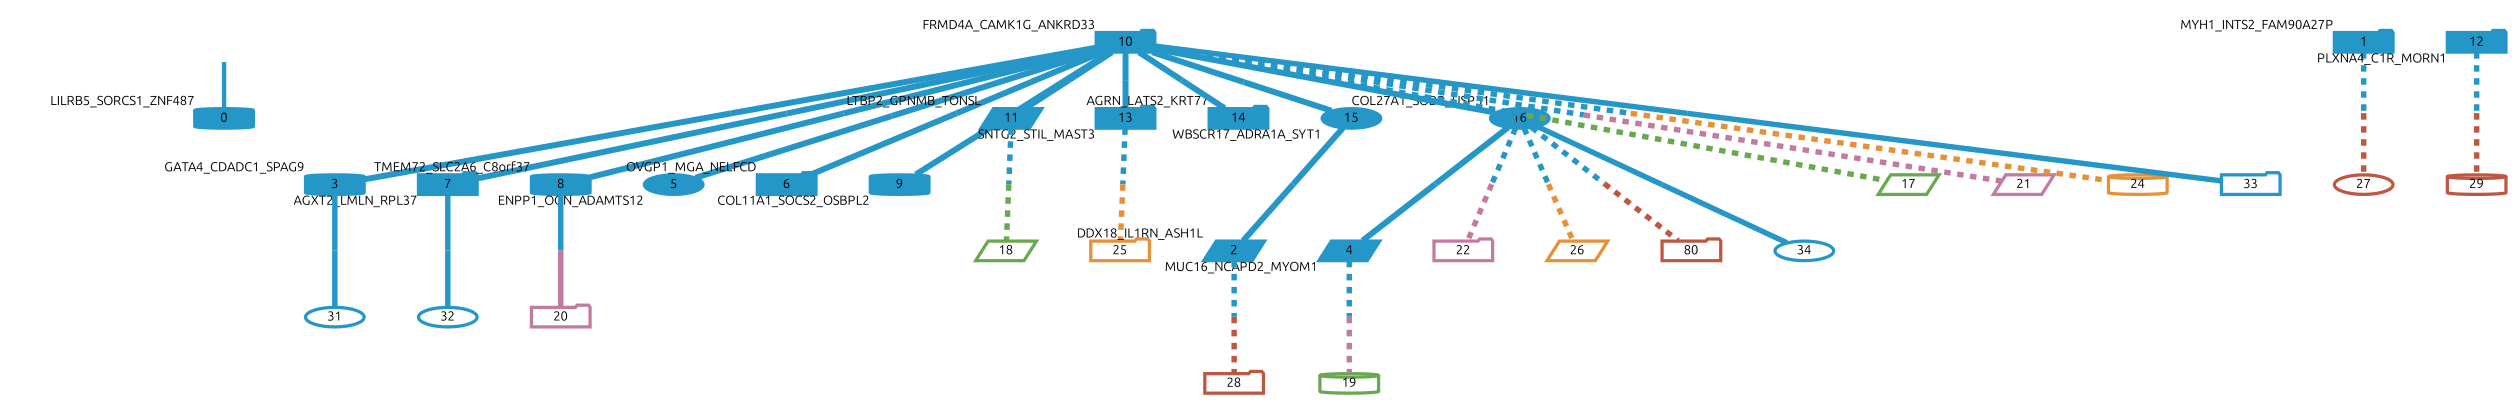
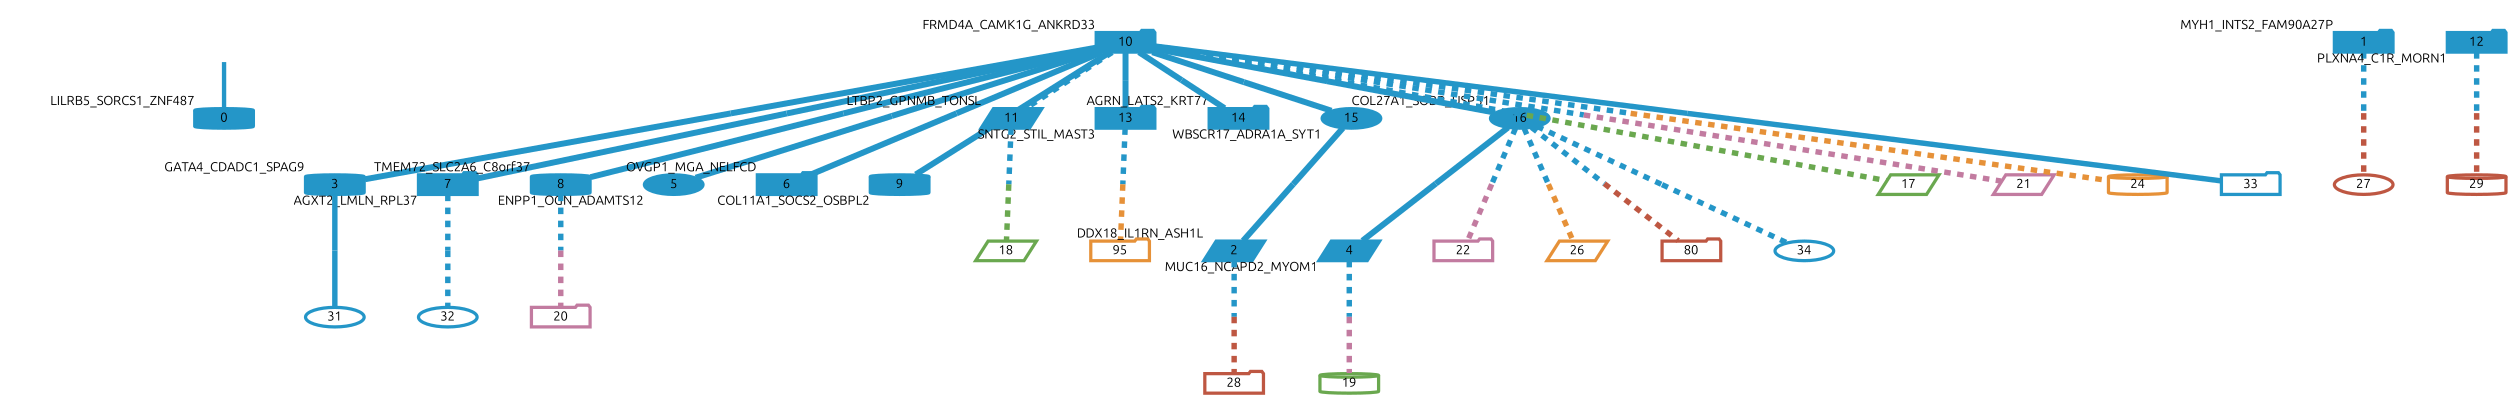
(1069, 80) -> (1069, 80)
(1662, 185) -> (1662, 185)
(448, 251) -> (448, 251)
(561, 251) -> (561, 251)
(1120, 251) -> (1120, 251)
